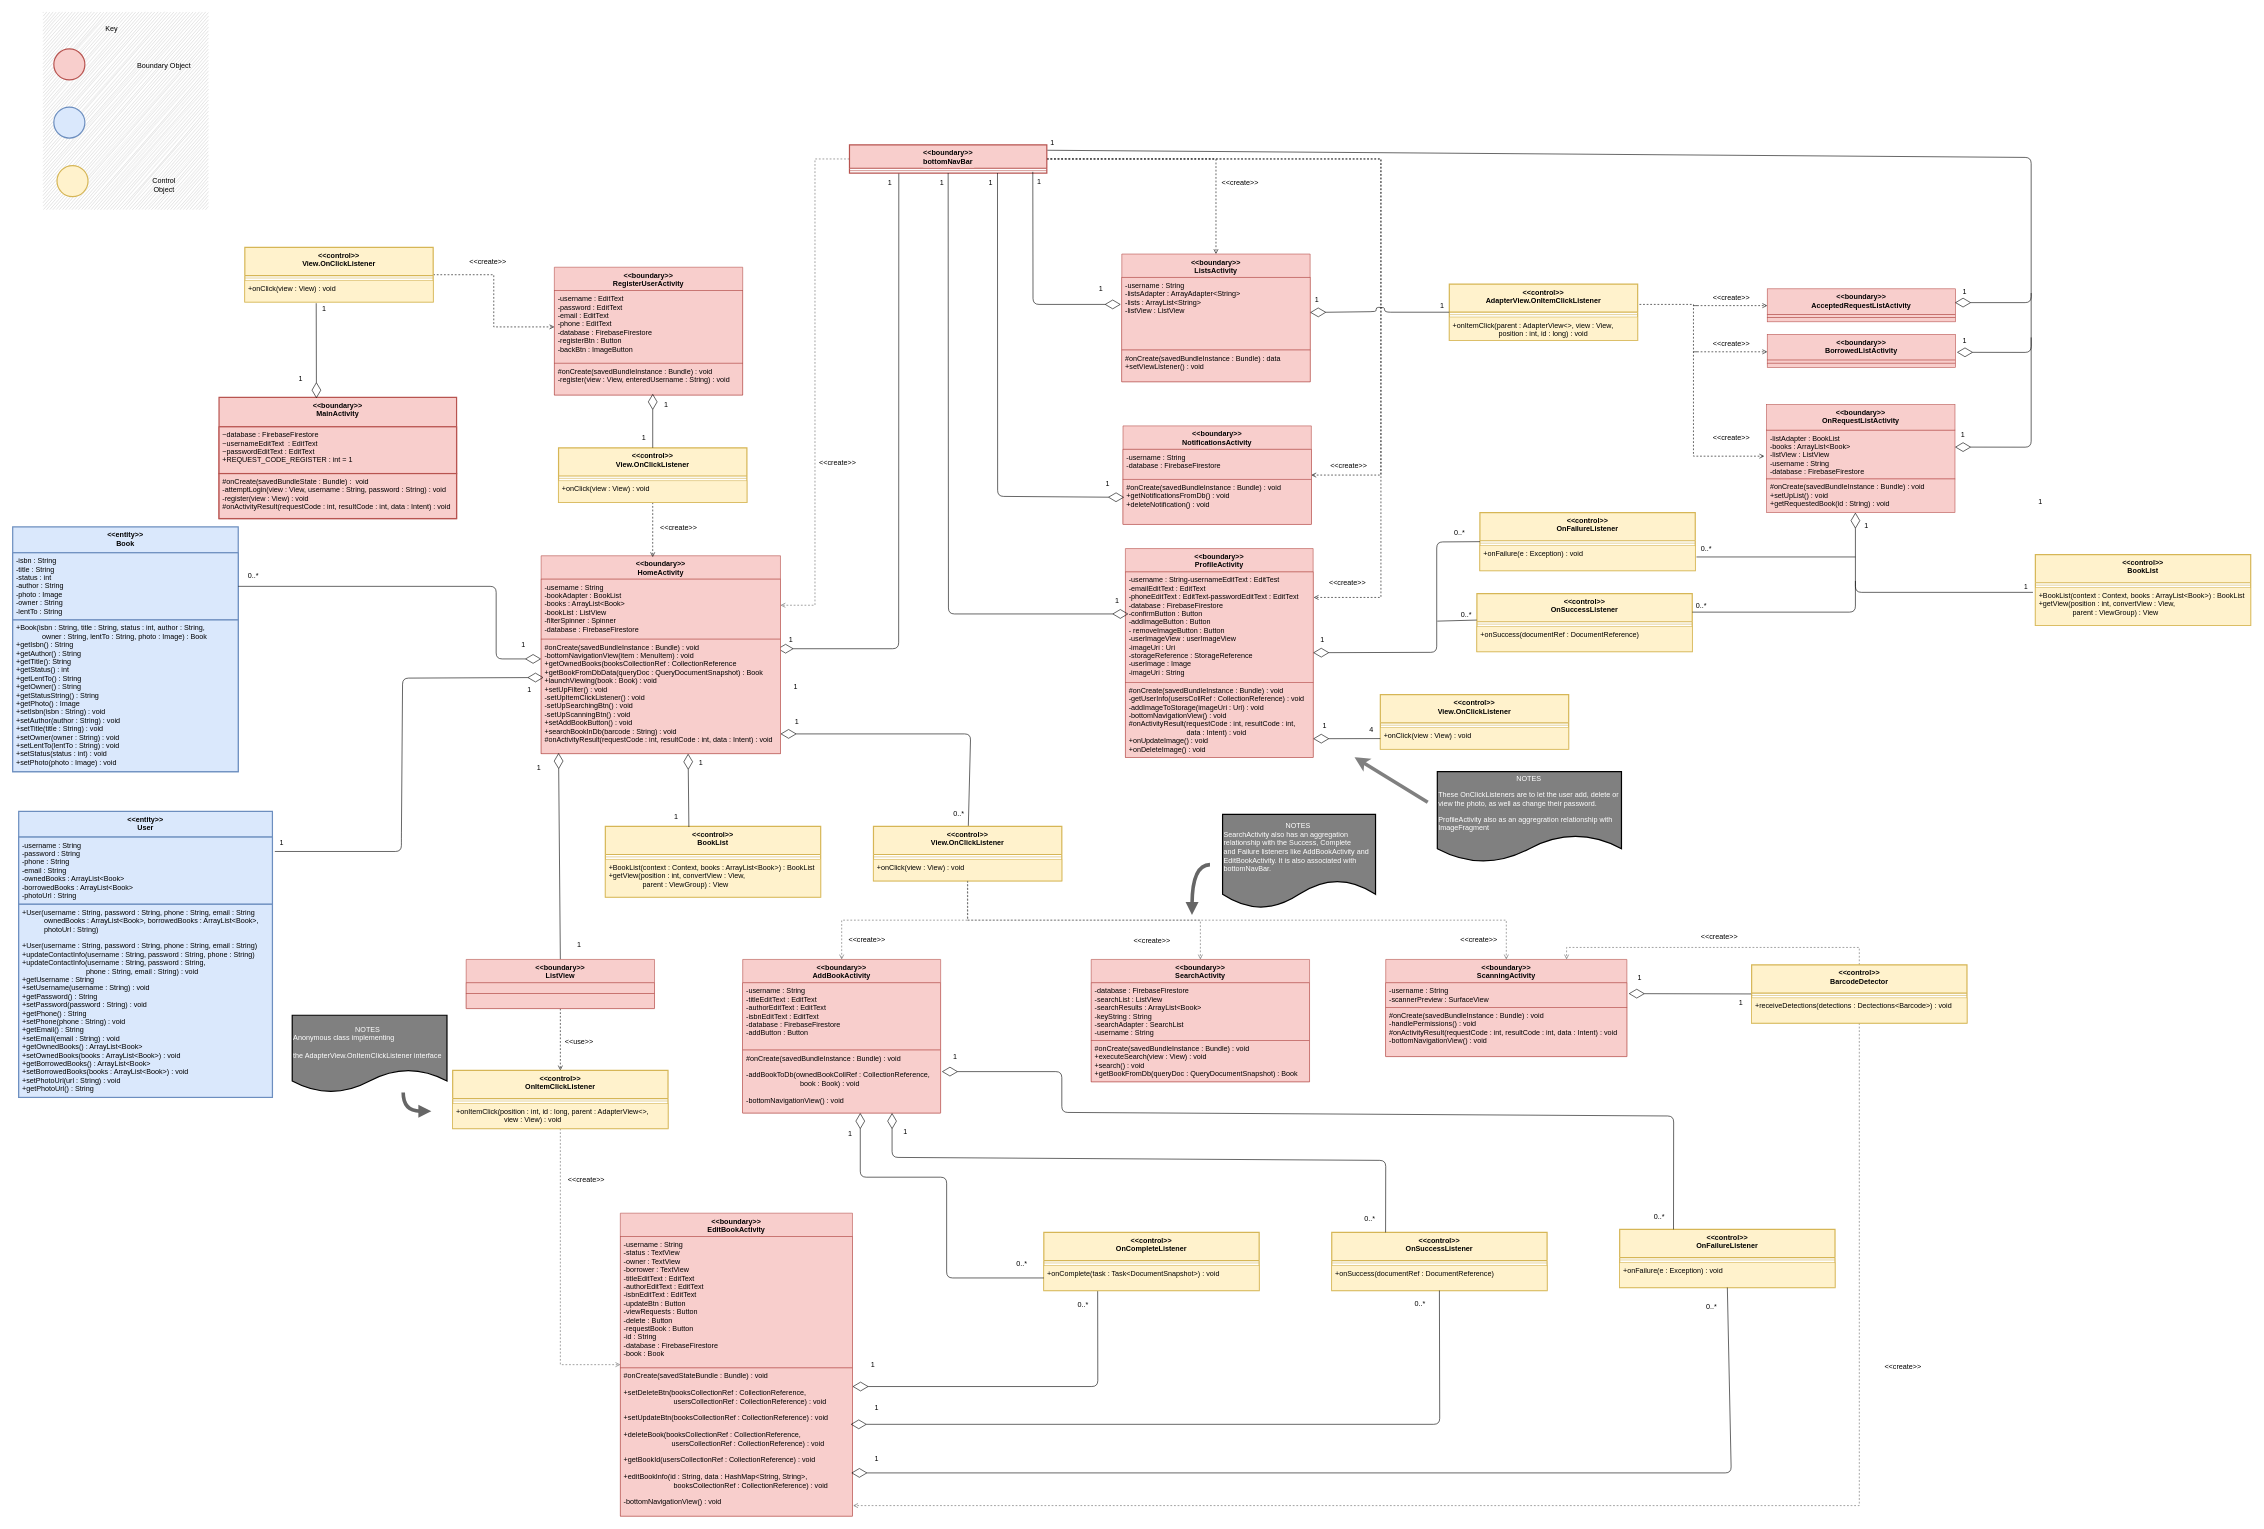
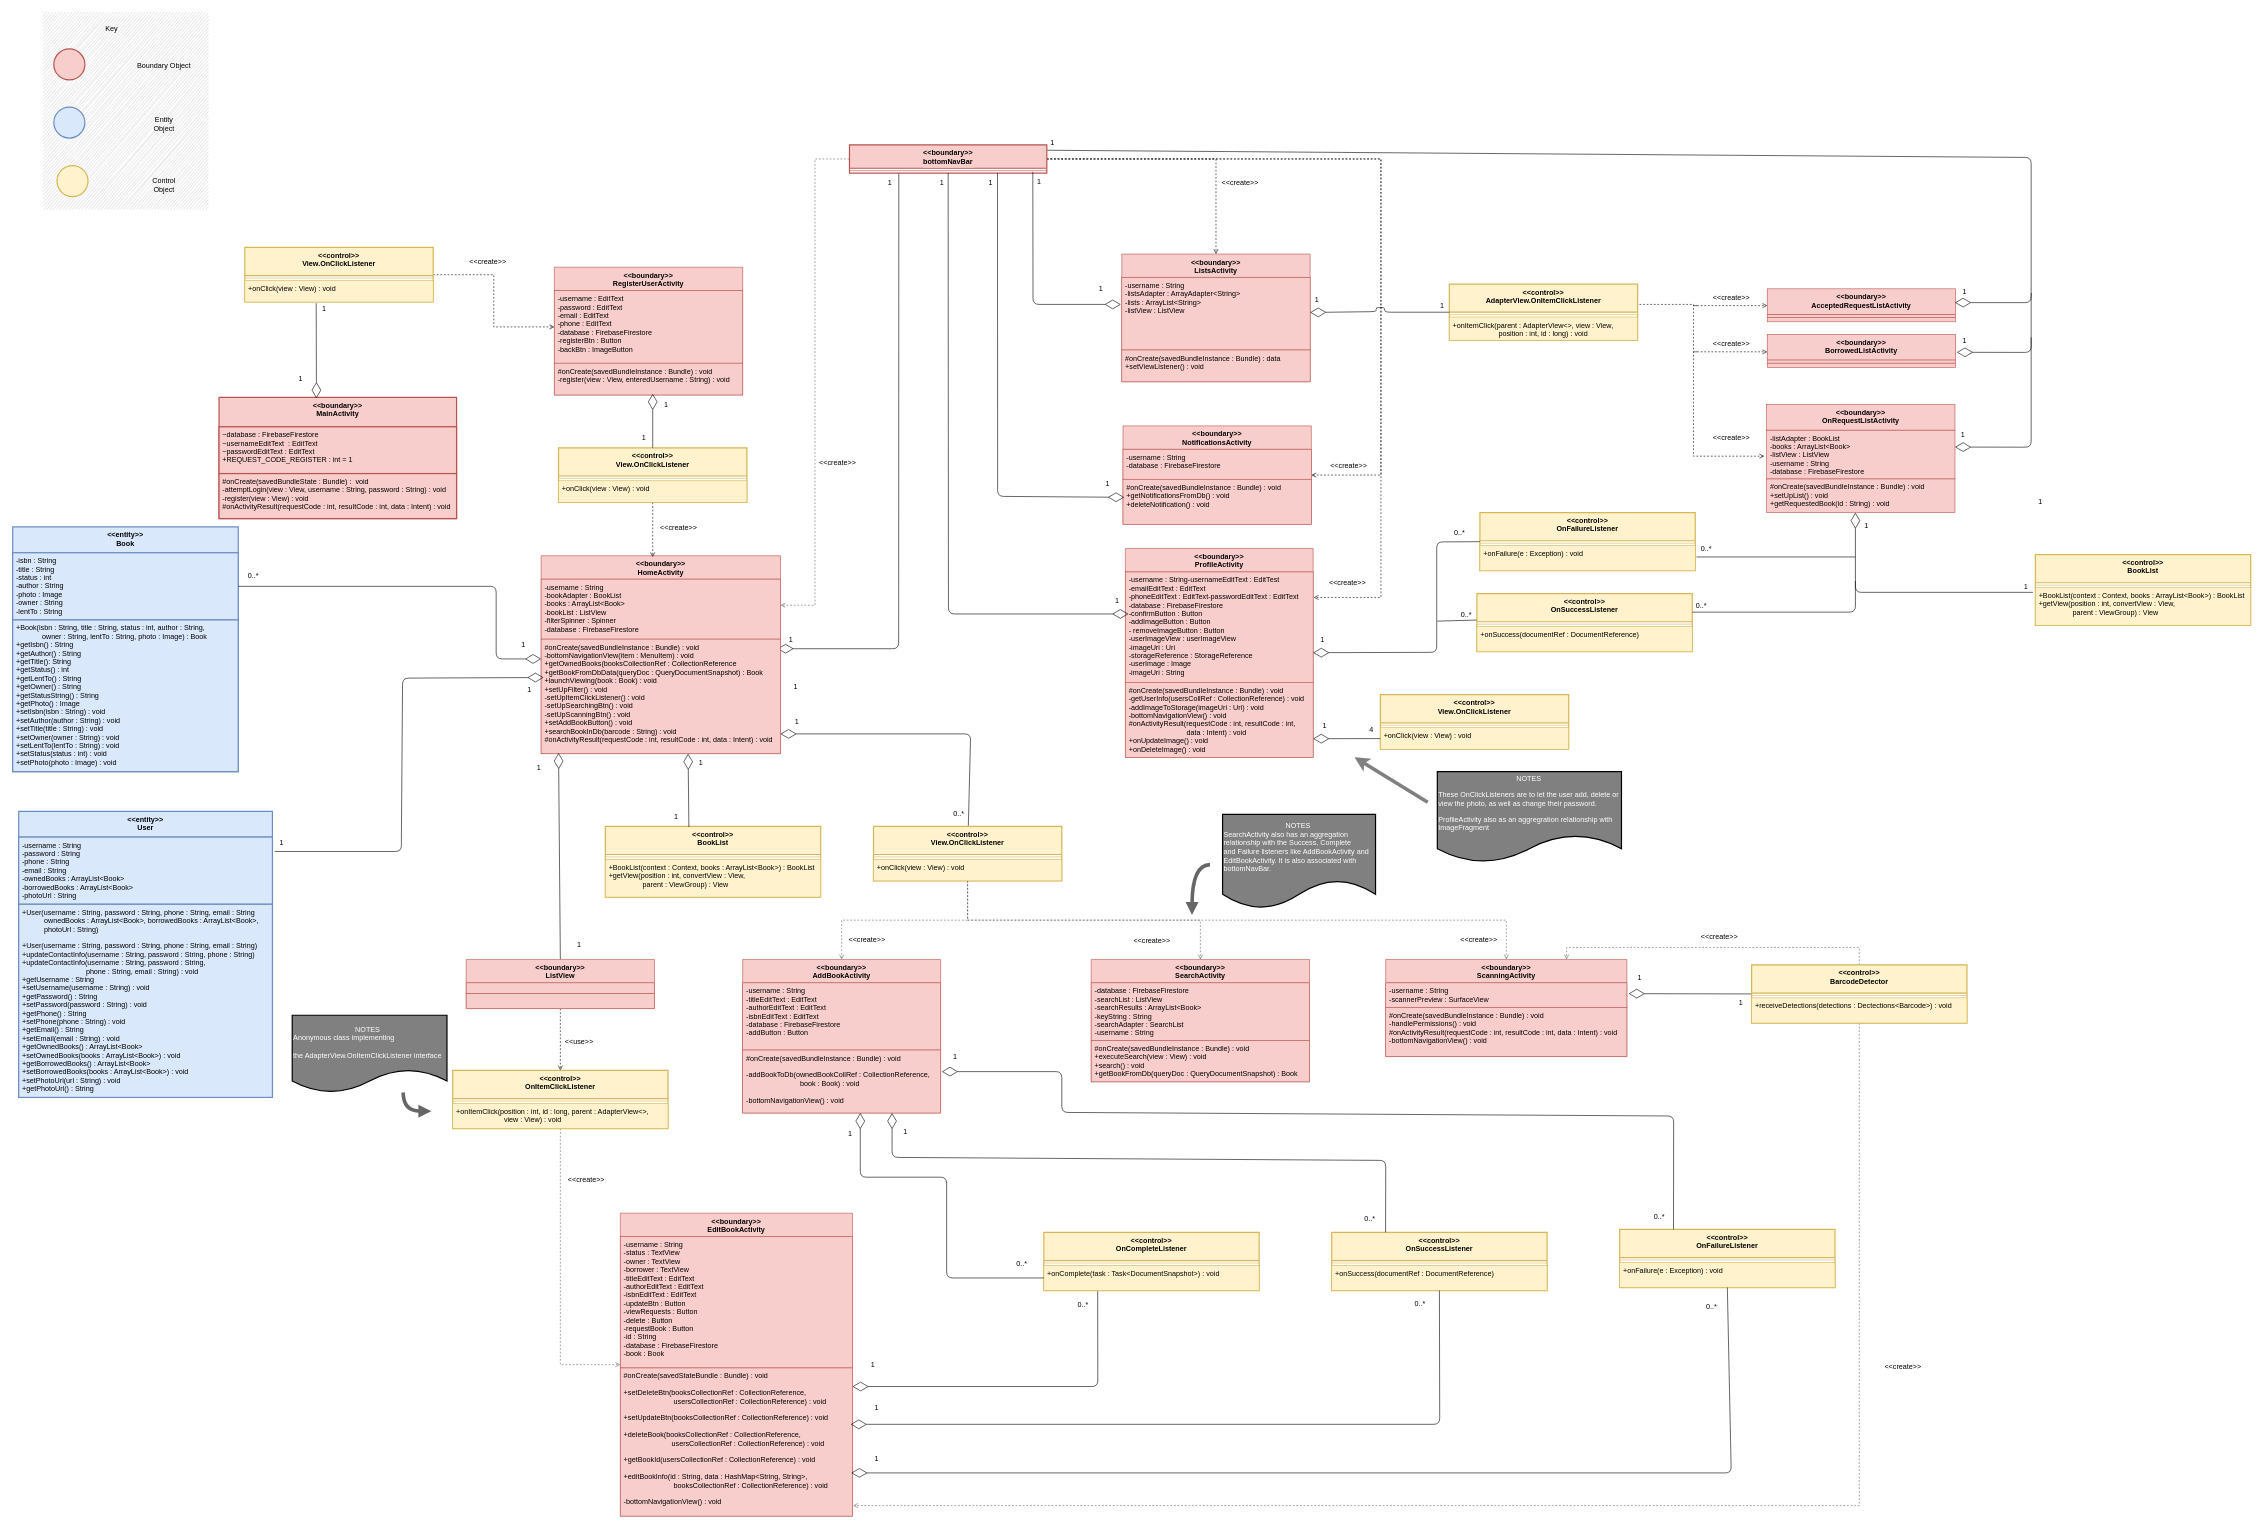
none -> (164, 124)
